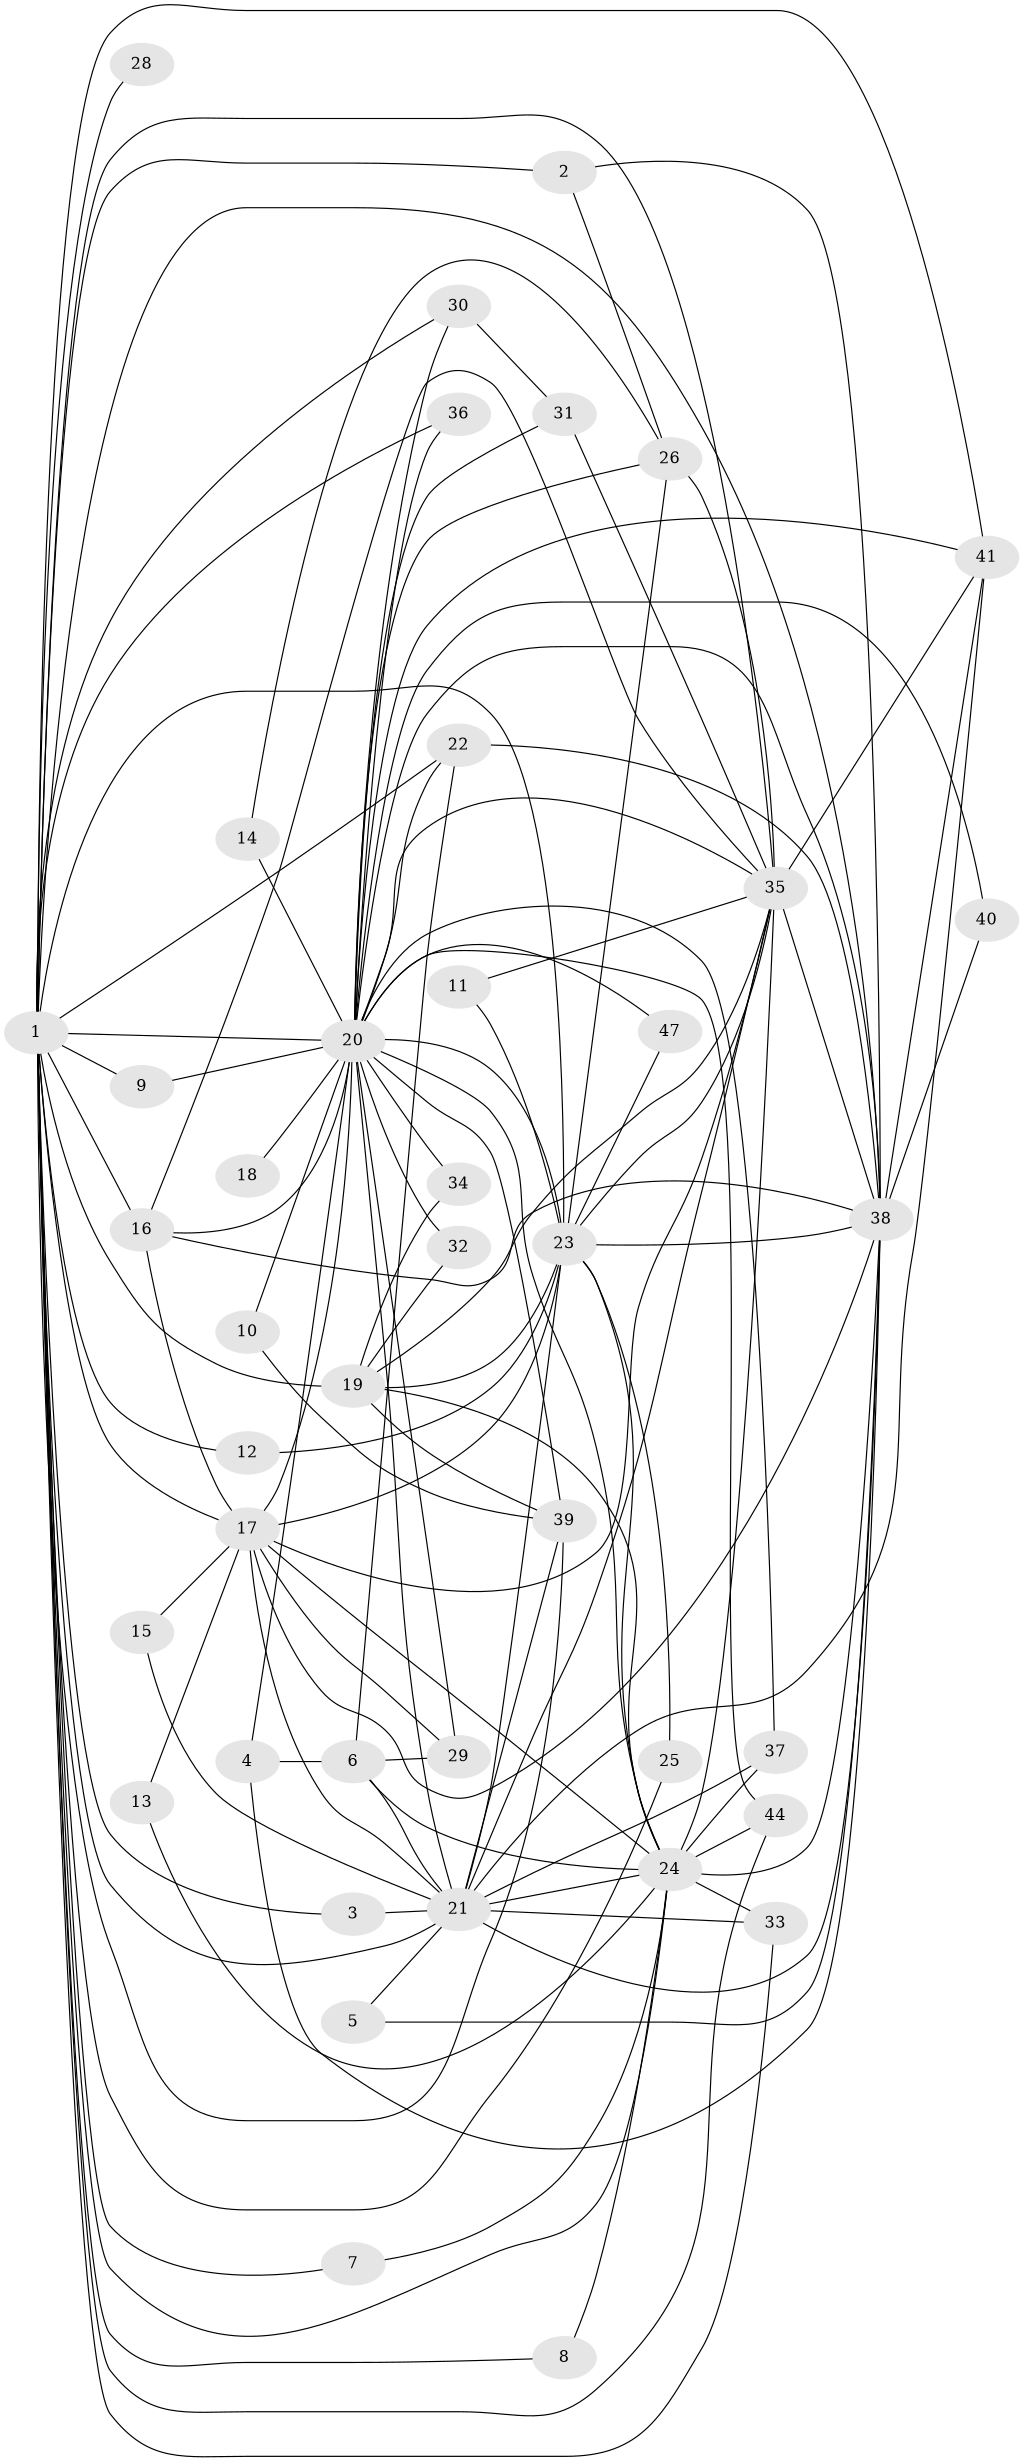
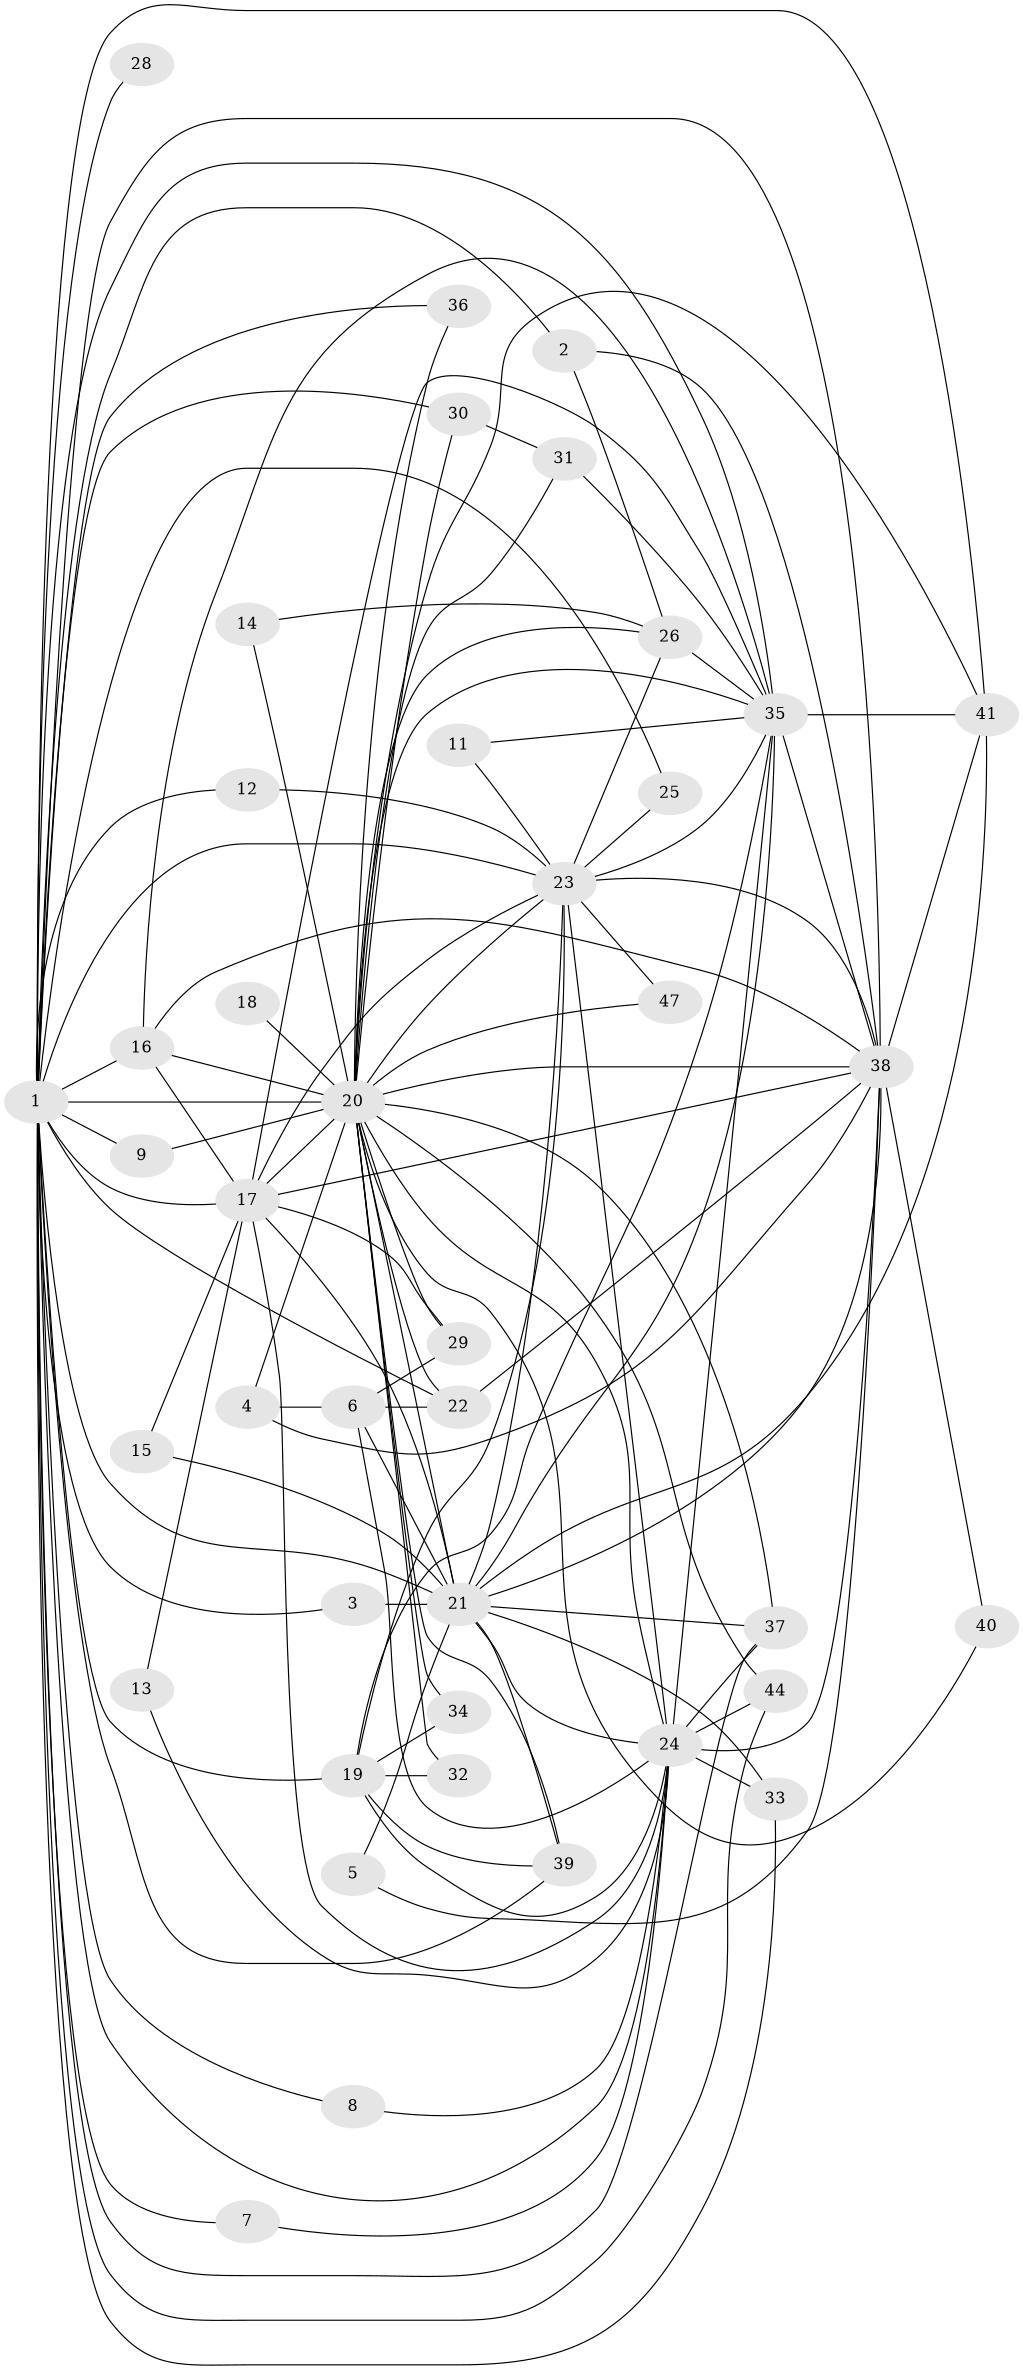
(248, 1332) -> none
none -> (113, 2225)
